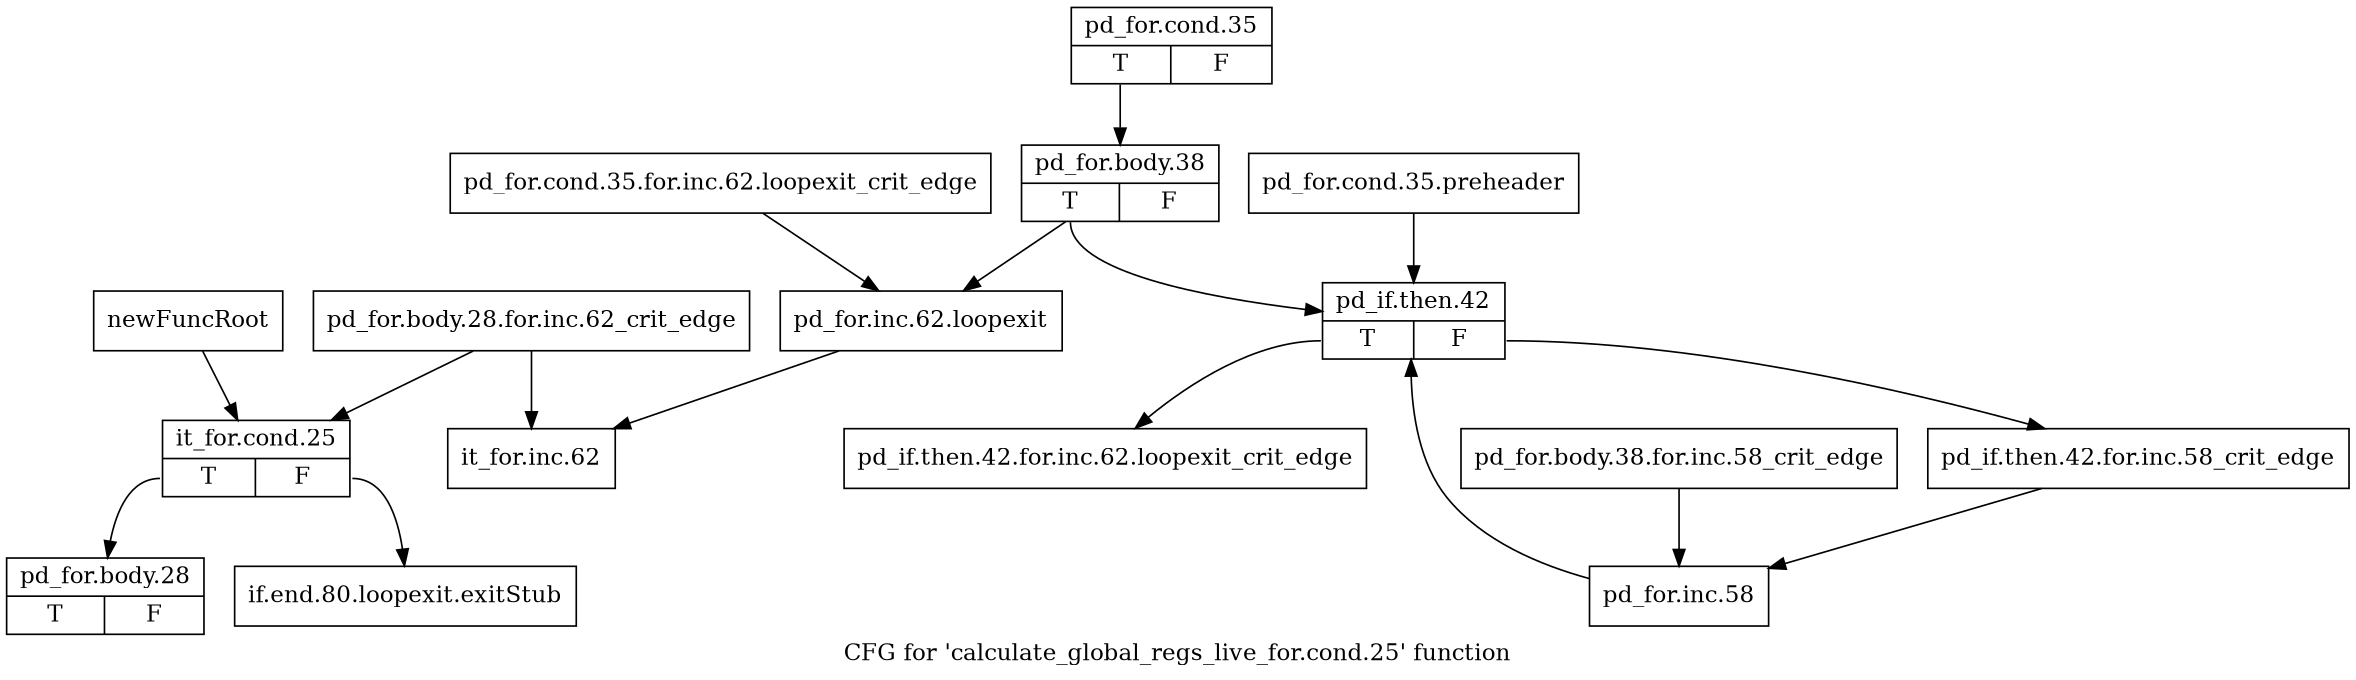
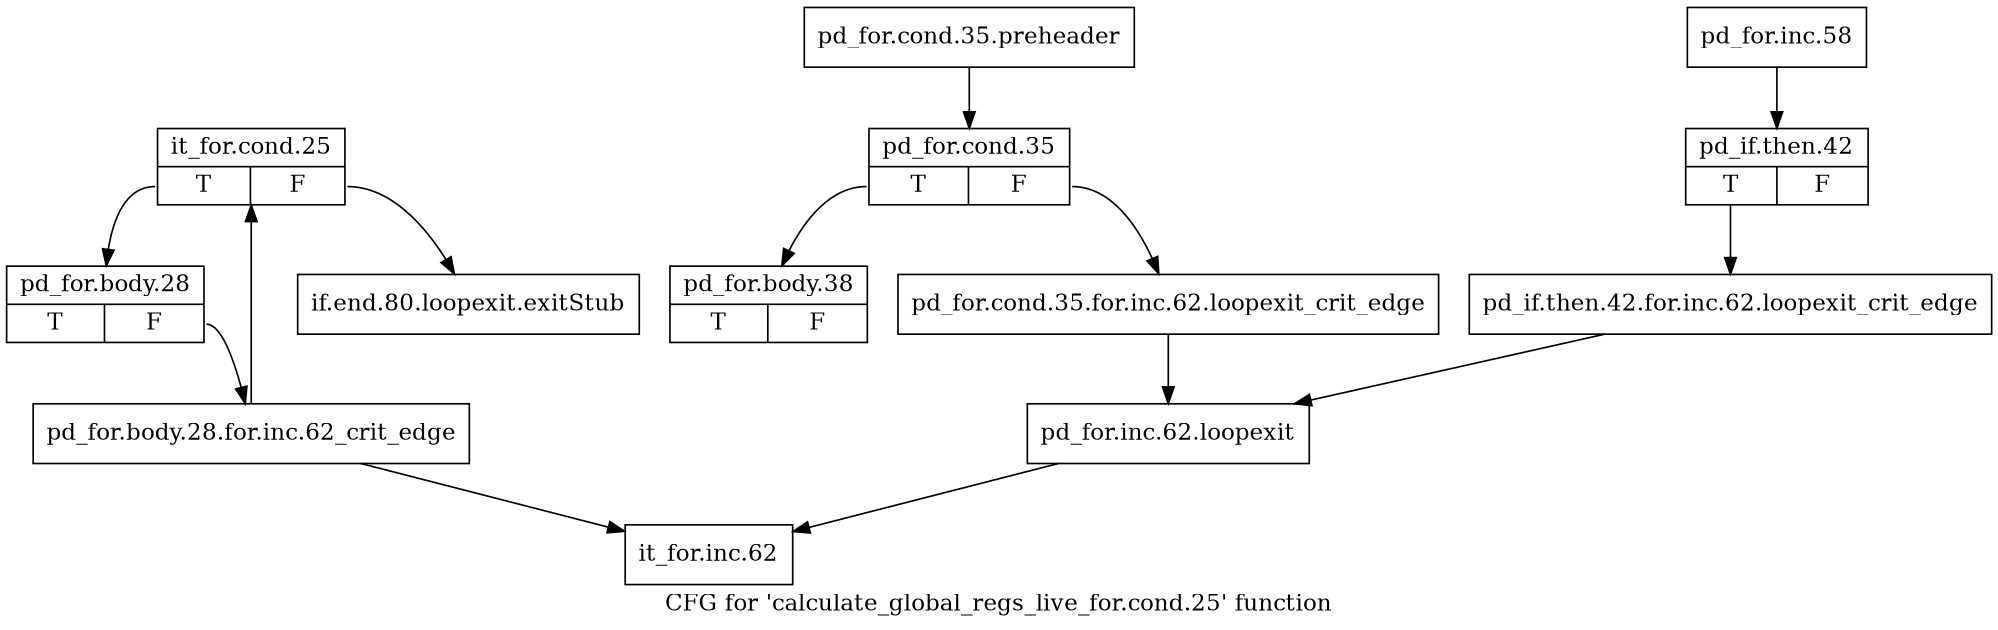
none -> (1122, 211)
(1414, 240) -> (969, 90)
(1022, 251) -> (1458, 367)
(1176, 287) -> none
(188, 321) -> none
none -> (229, 352)
(1679, 459) -> none
(2138, 459) -> none
